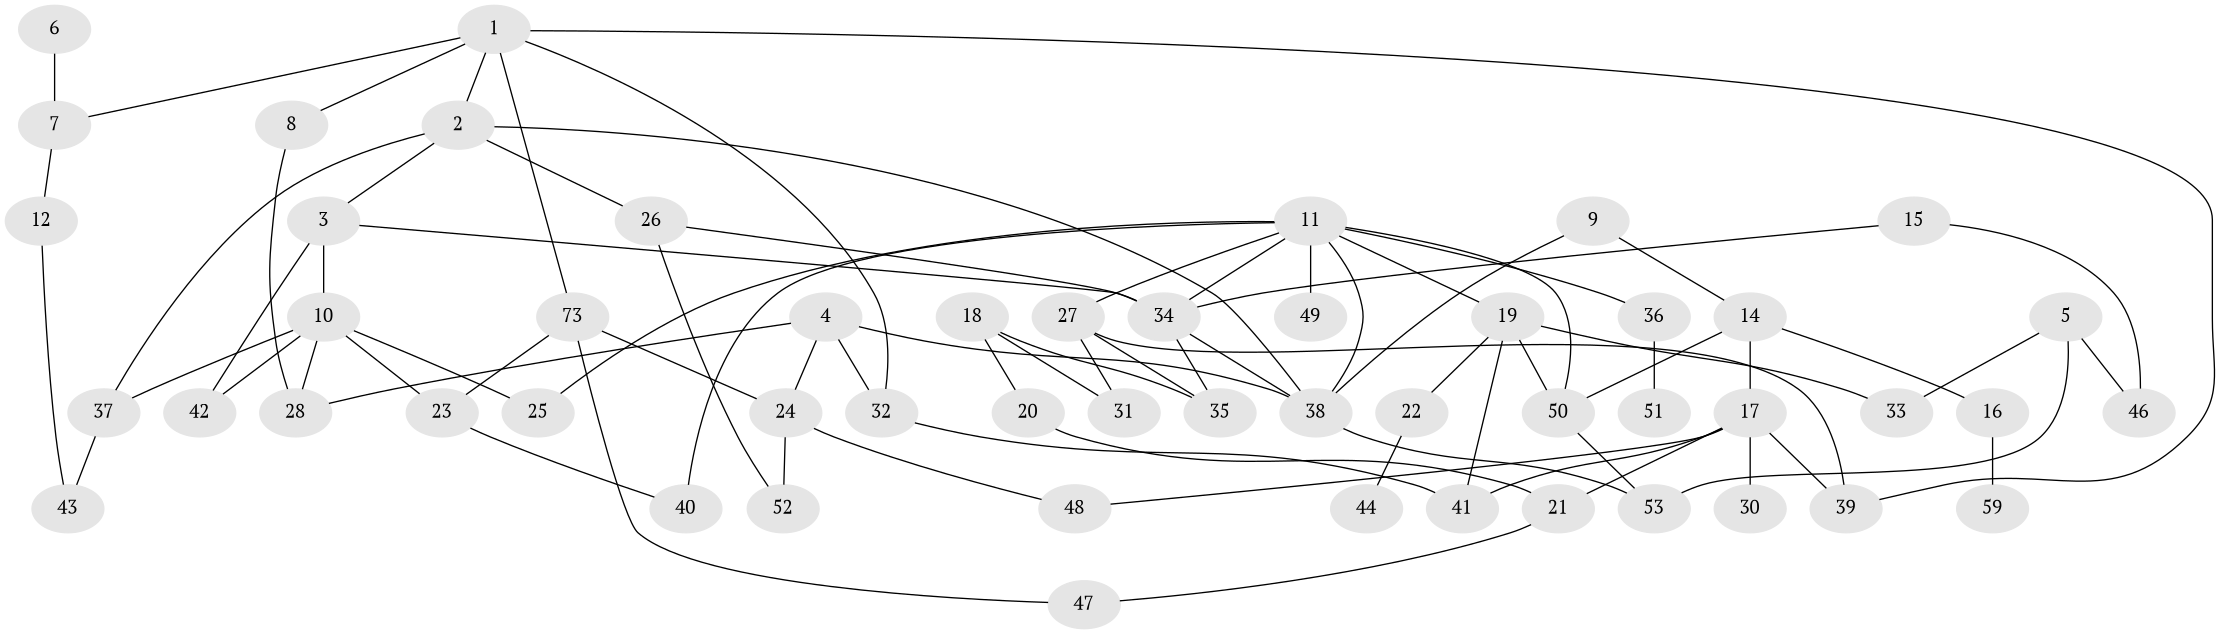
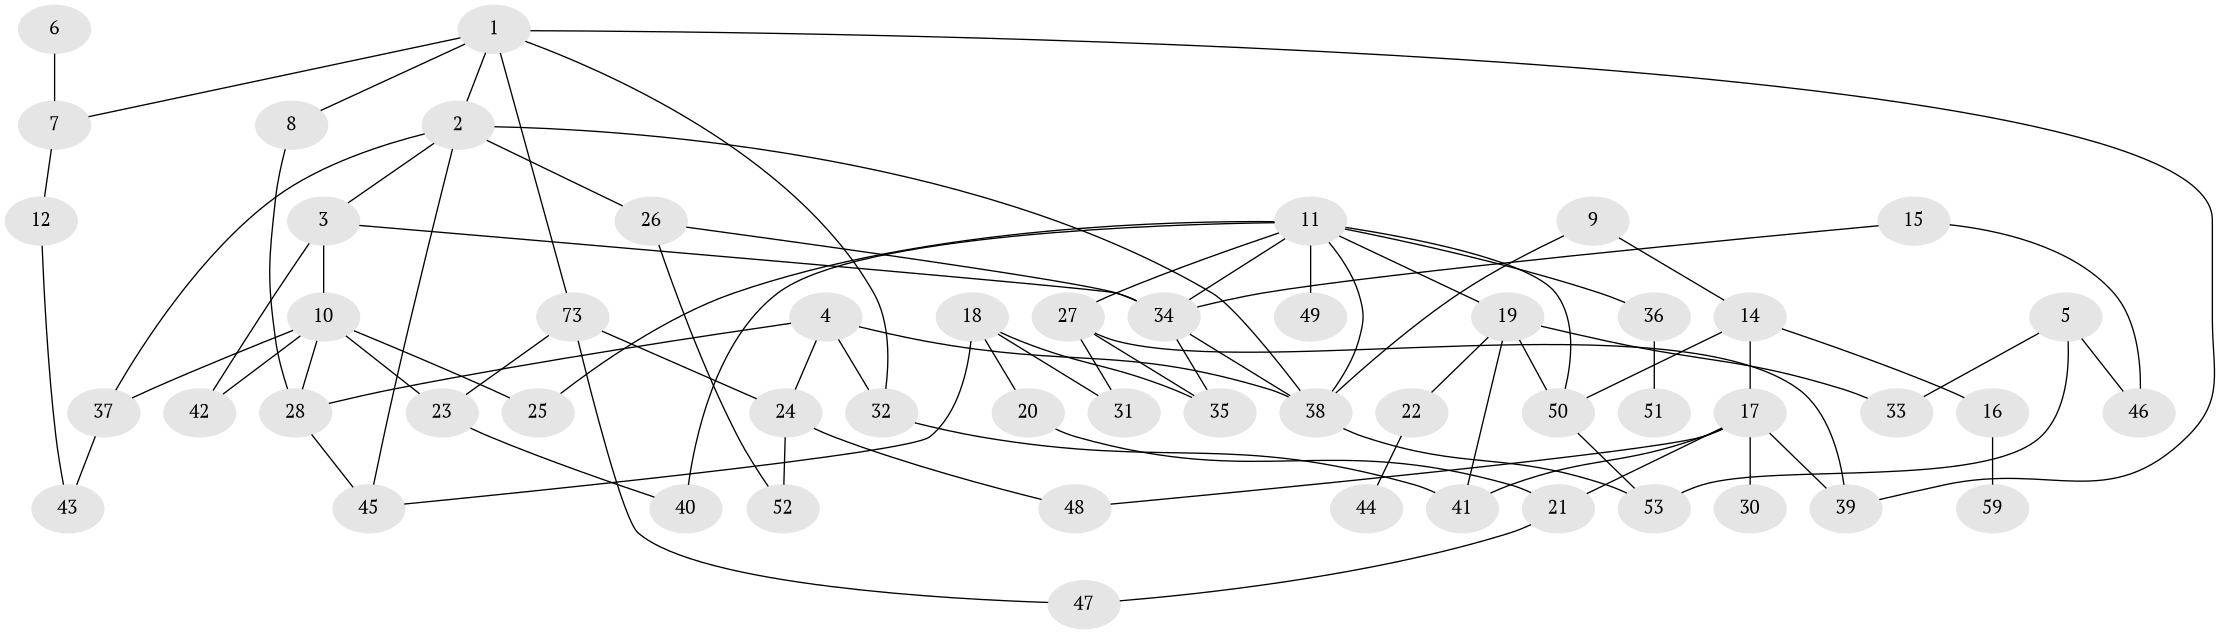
none -> (369, 509)
